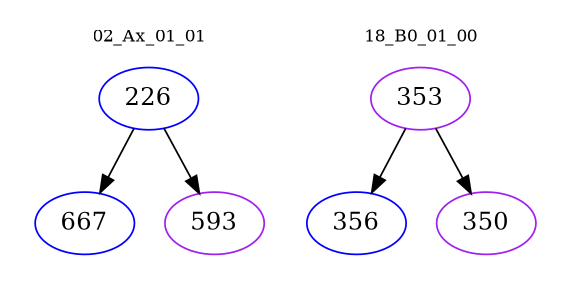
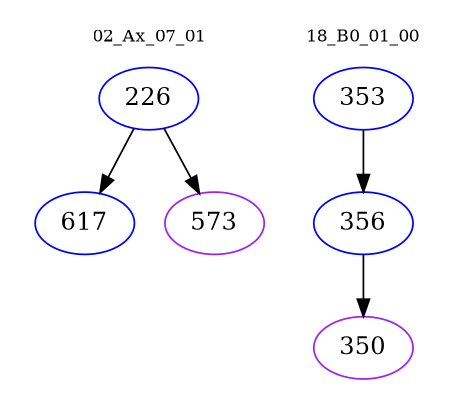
(150, 37) -> (150, 37)
(421, 99) -> (363, 99)
(449, 153) -> (363, 277)
(85, 223) -> (85, 223)
(215, 223) -> (215, 223)
